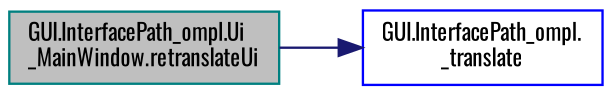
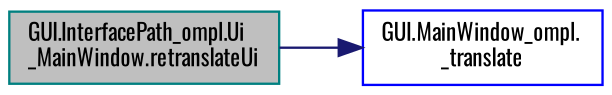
(483, 48) -> (483, 48)
